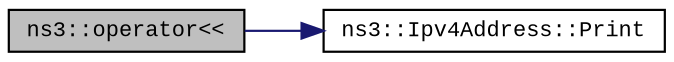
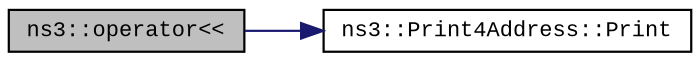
(494, 31) -> (507, 31)
